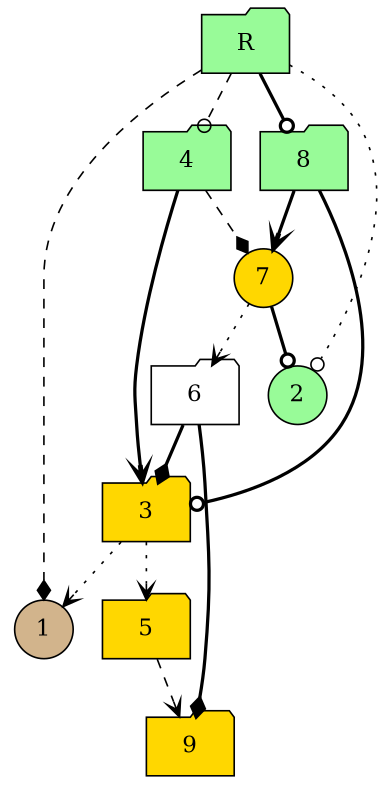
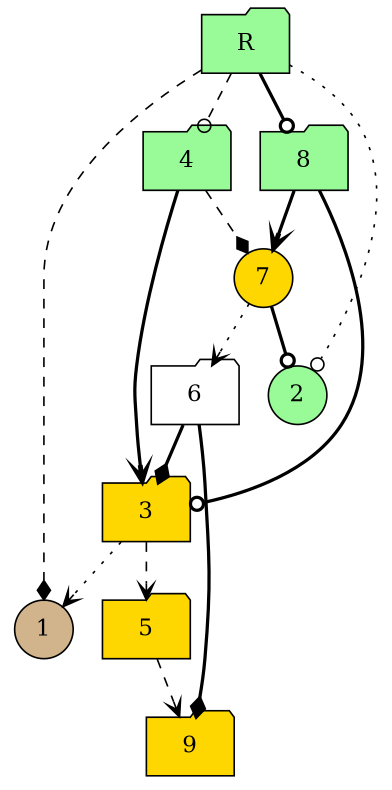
(146, 563) -> (146, 563)
